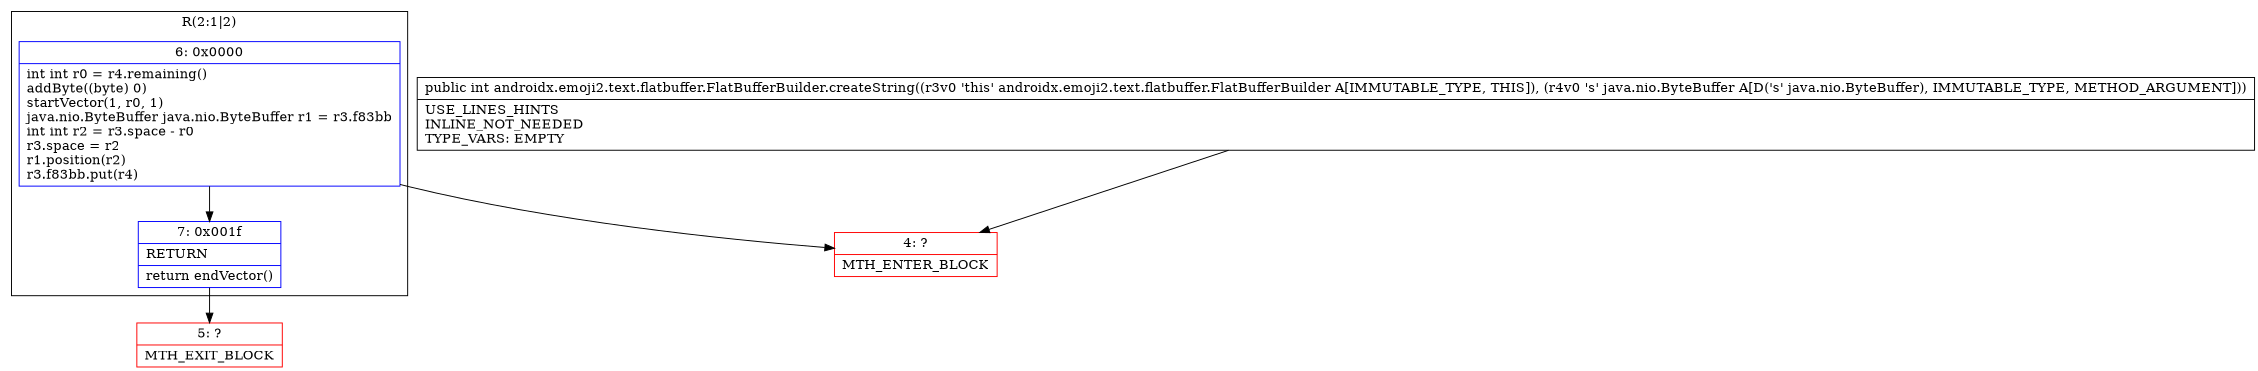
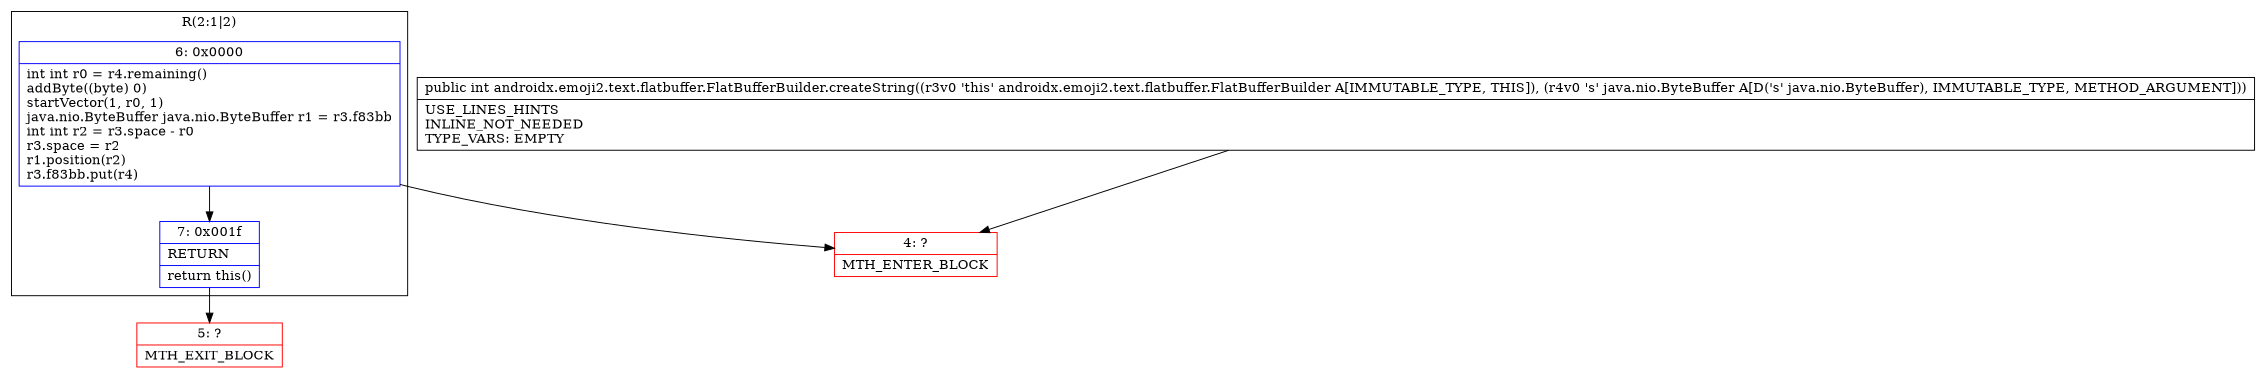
(210, 276) -> (210, 276)
